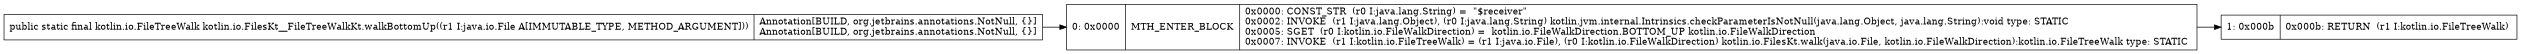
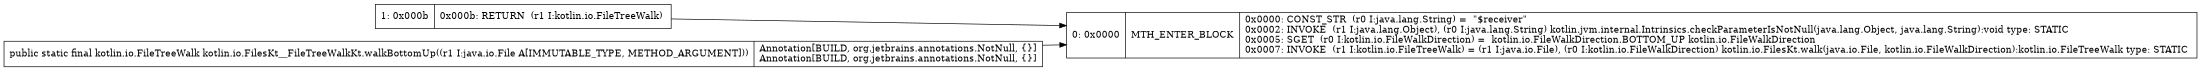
(2206, 27) -> (865, 22)
